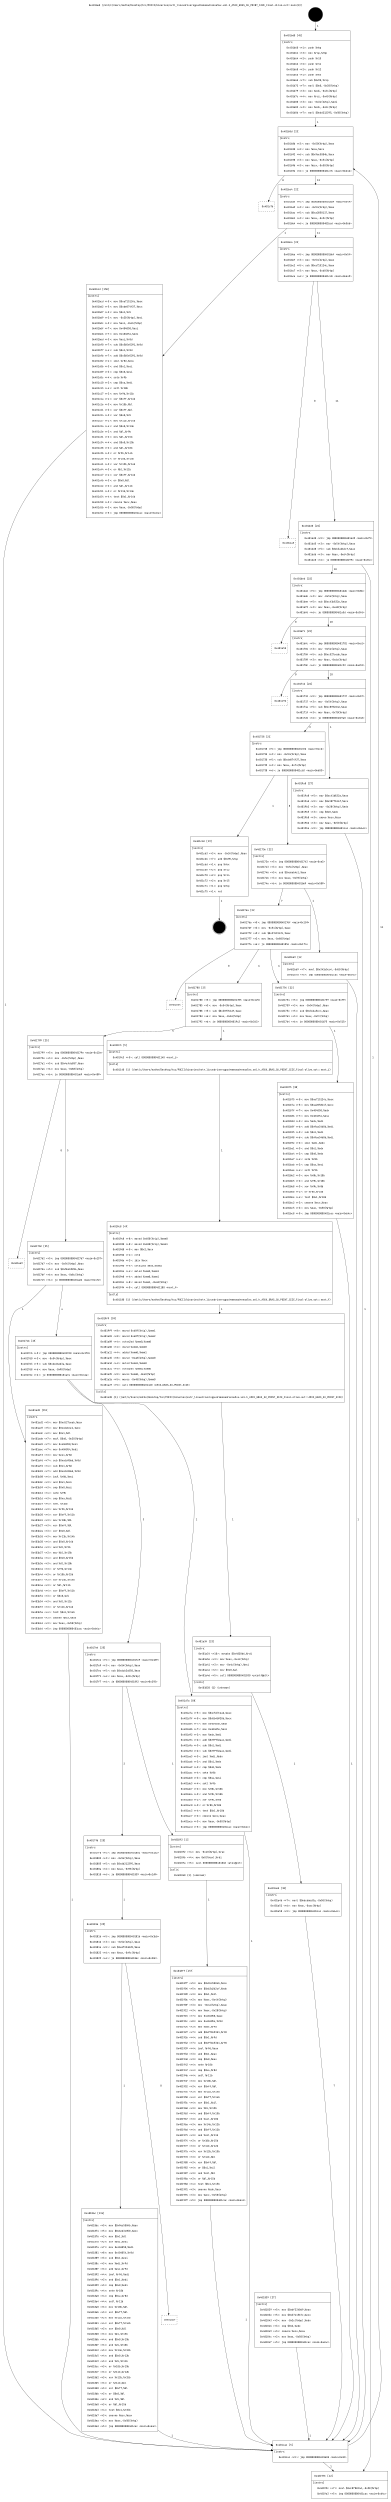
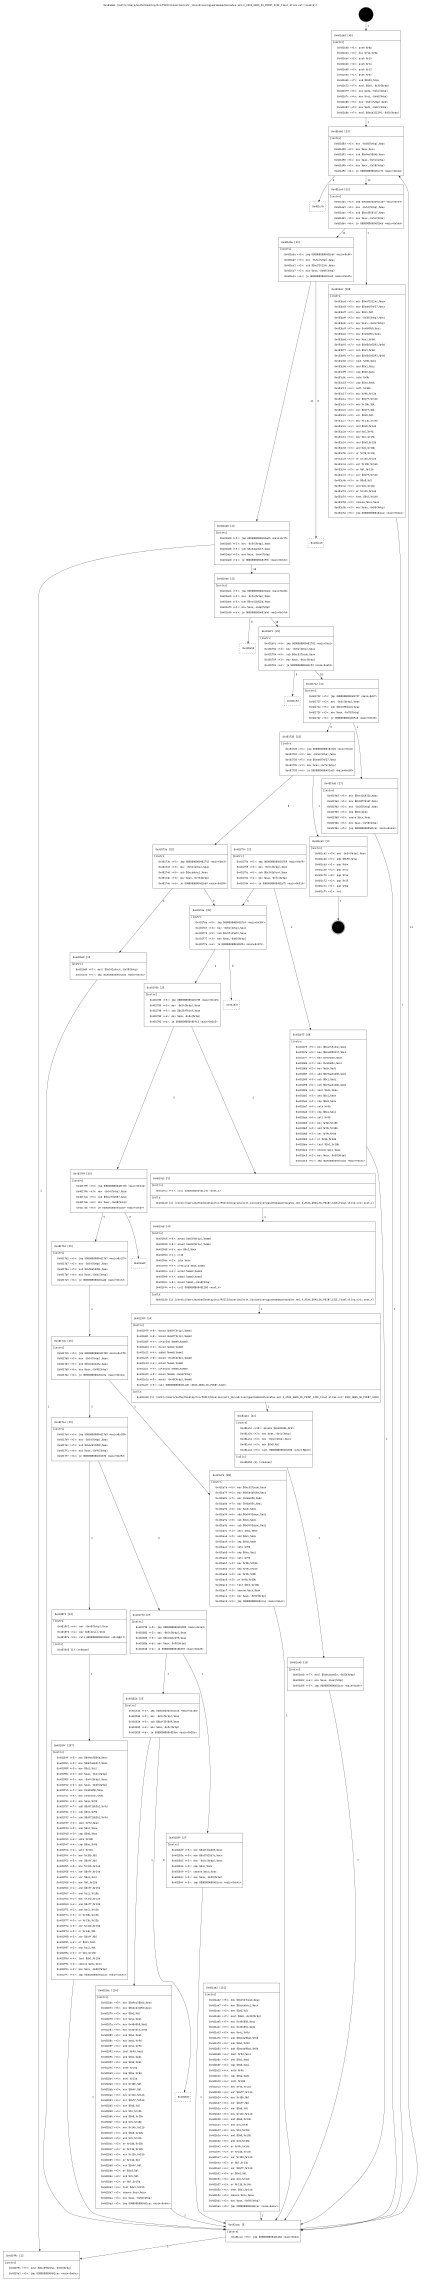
(272, 966) -> (249, 896)
(9, 1356) -> none
none -> (208, 1740)
